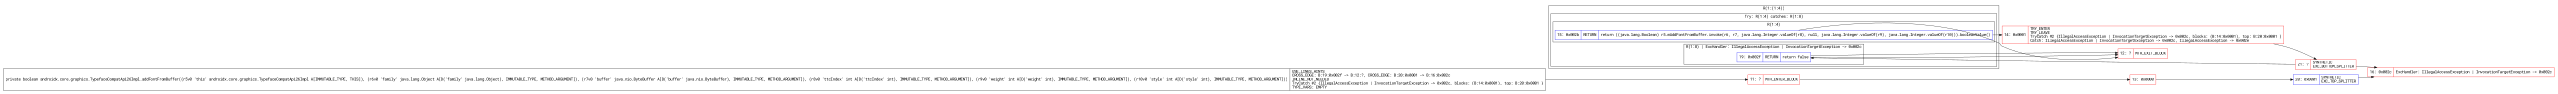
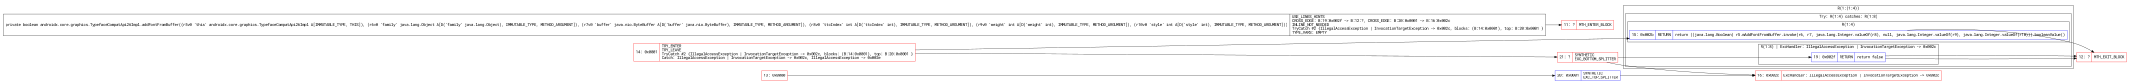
(1996, 35) -> (1271, 44)
(1964, 80) -> none
